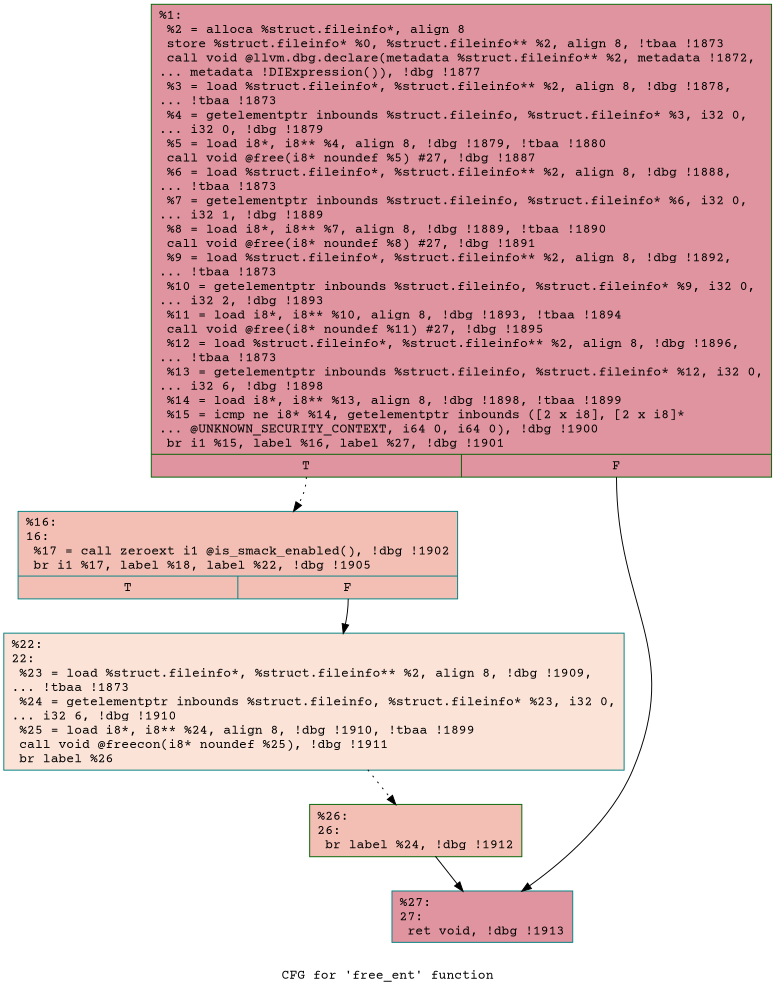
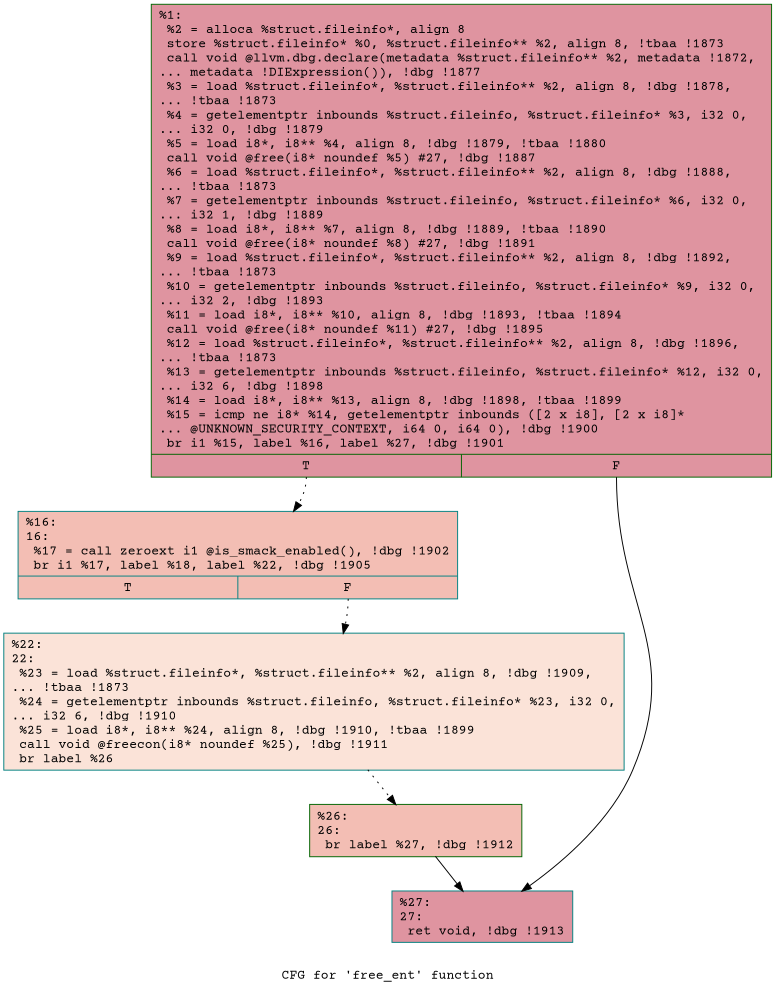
(347, 612) -> (347, 612)
(416, 844) -> (416, 844)
